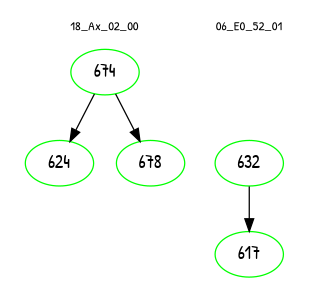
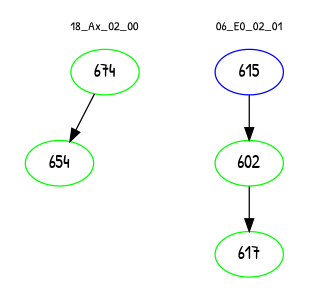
(249, 27) -> (249, 27)
none -> (249, 72)
(59, 163) -> (59, 163)
(151, 163) -> none
(249, 163) -> (249, 163)
